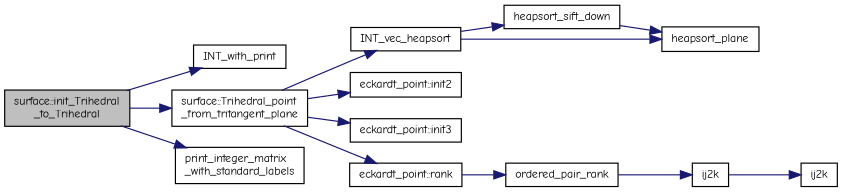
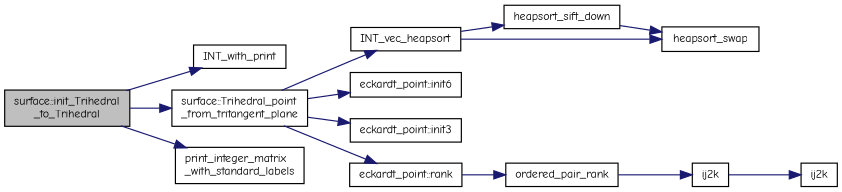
(710, 39) -> (710, 39)
(406, 85) -> (406, 85)
